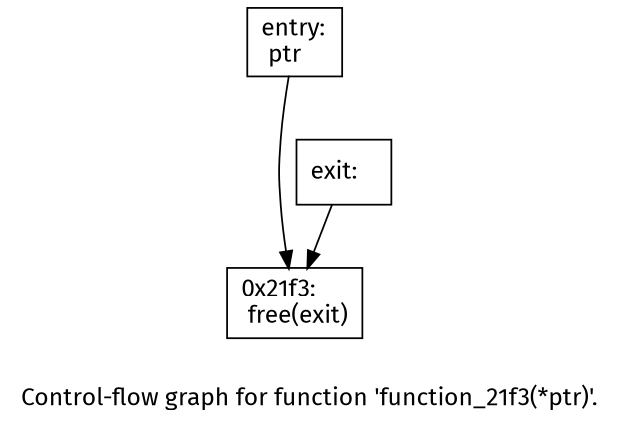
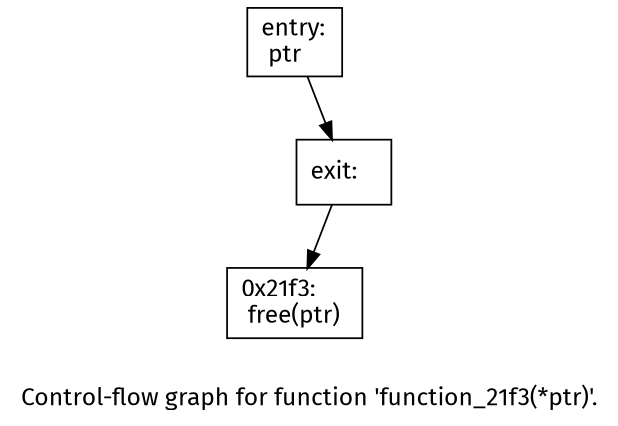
(279, 163) -> (316, 100)
(295, 315) -> (291, 315)
